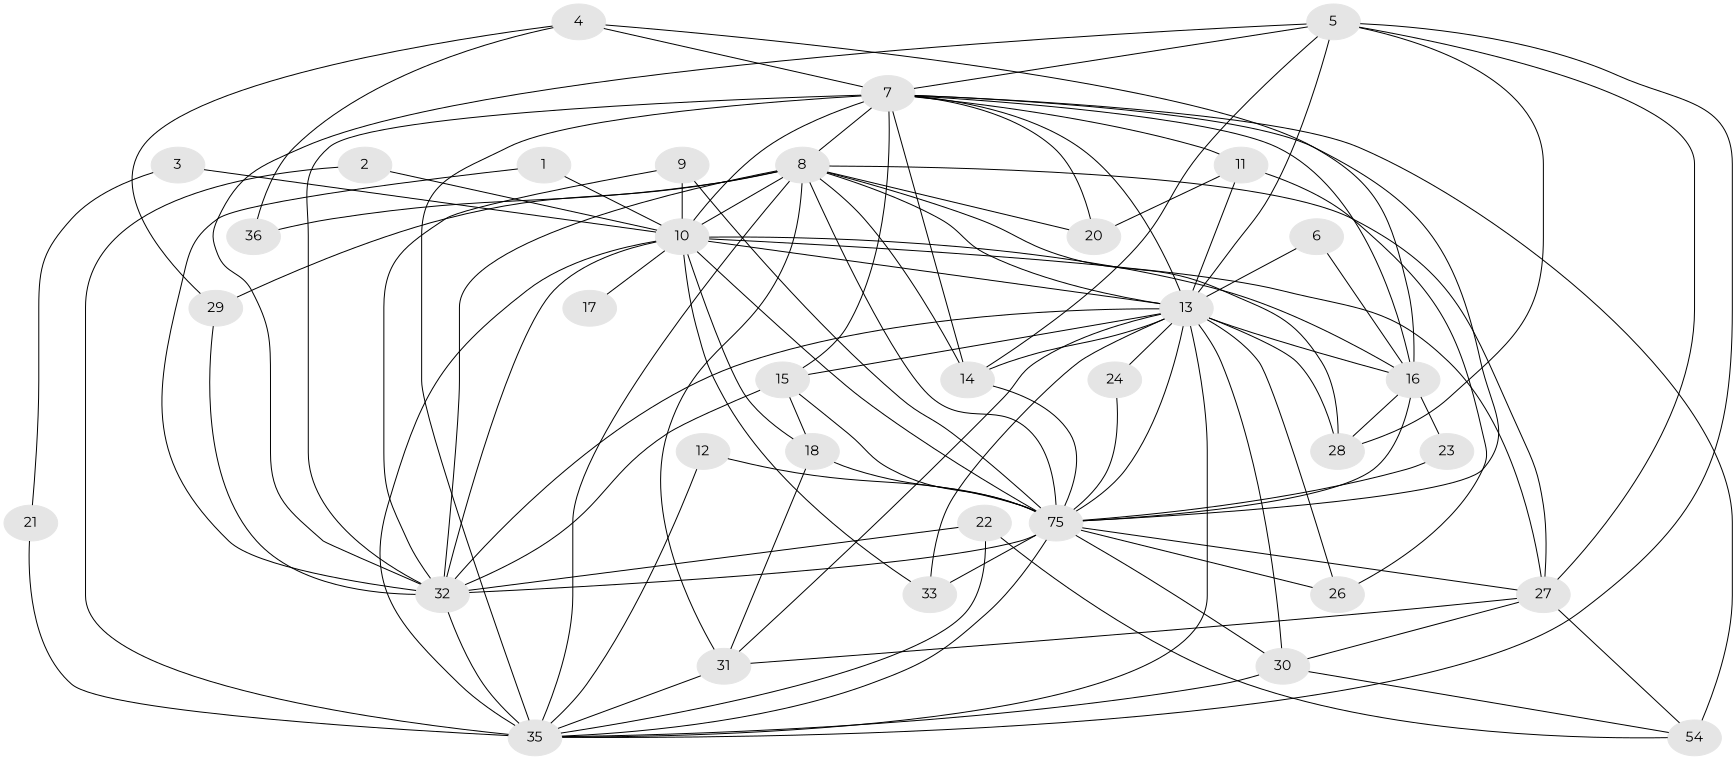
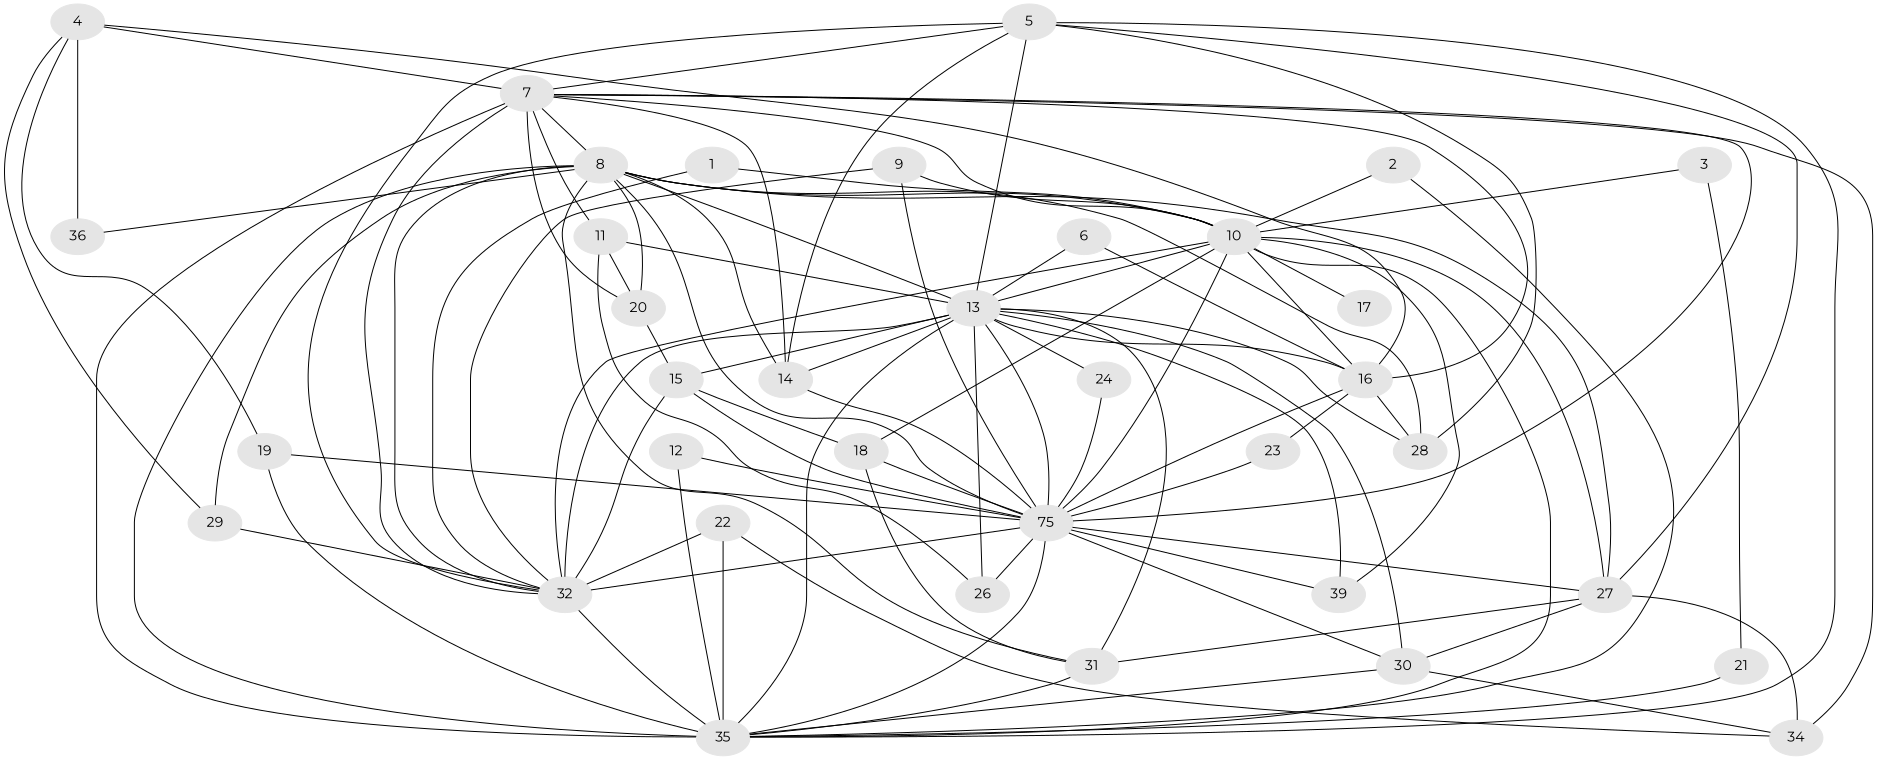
(1081, 148) -> none
(870, 272) -> (655, 340)
none -> (265, 451)
(930, 595) -> (1339, 595)
(1695, 738) -> (1796, 738)
